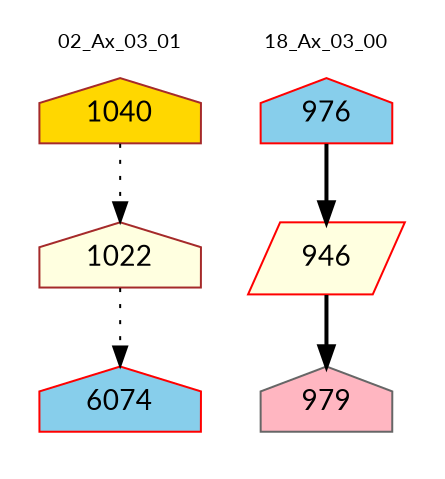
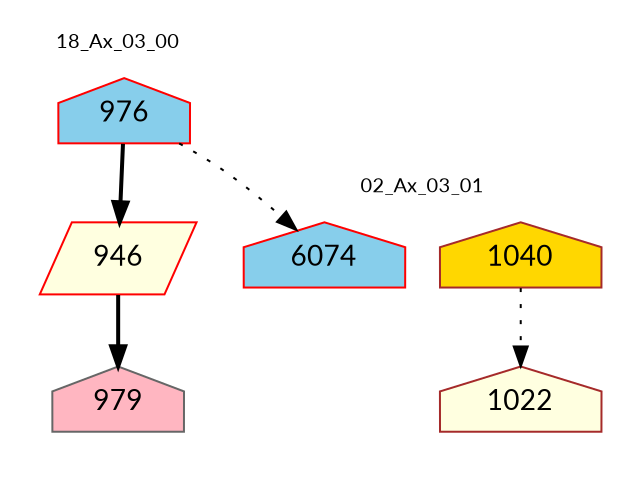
(120, 317) -> (243, 185)
